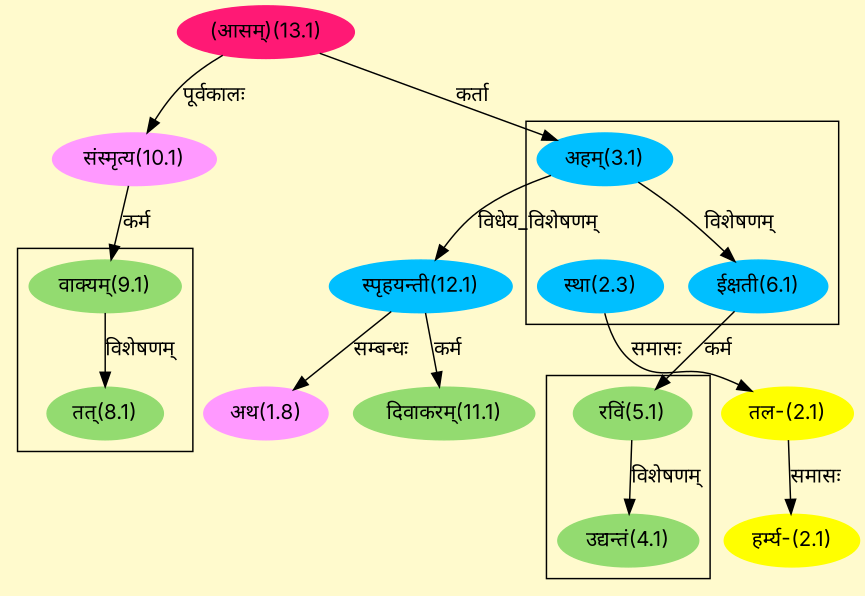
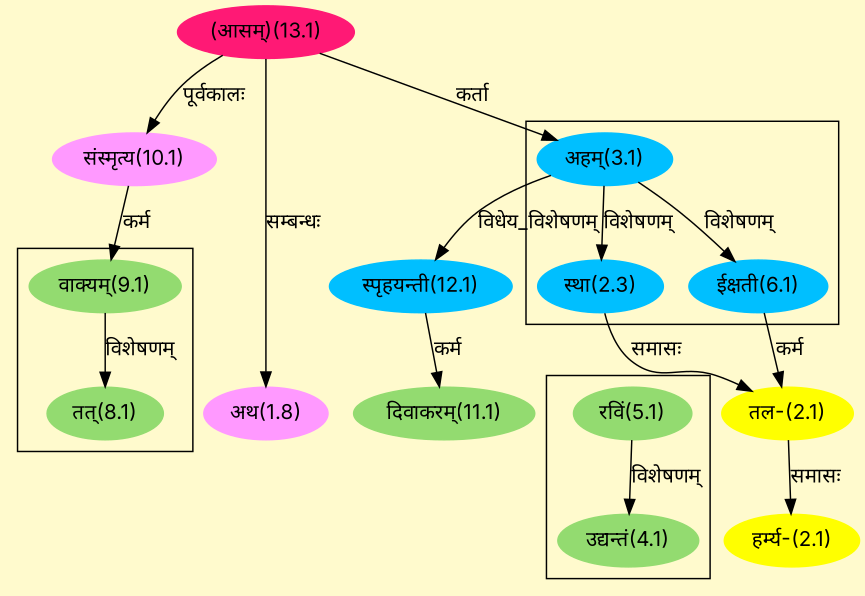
none -> (603, 215)
(700, 345) -> (771, 343)
(348, 346) -> (266, 215)
